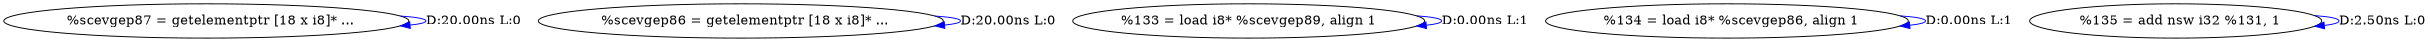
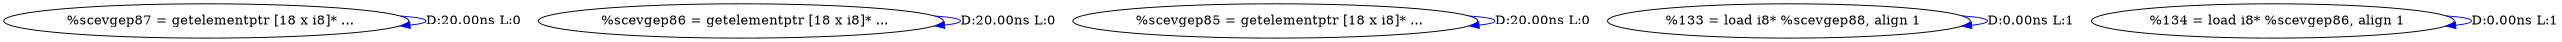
(1249, 21) -> (1789, 21)
none -> (1275, 21)
(2176, 21) -> none
